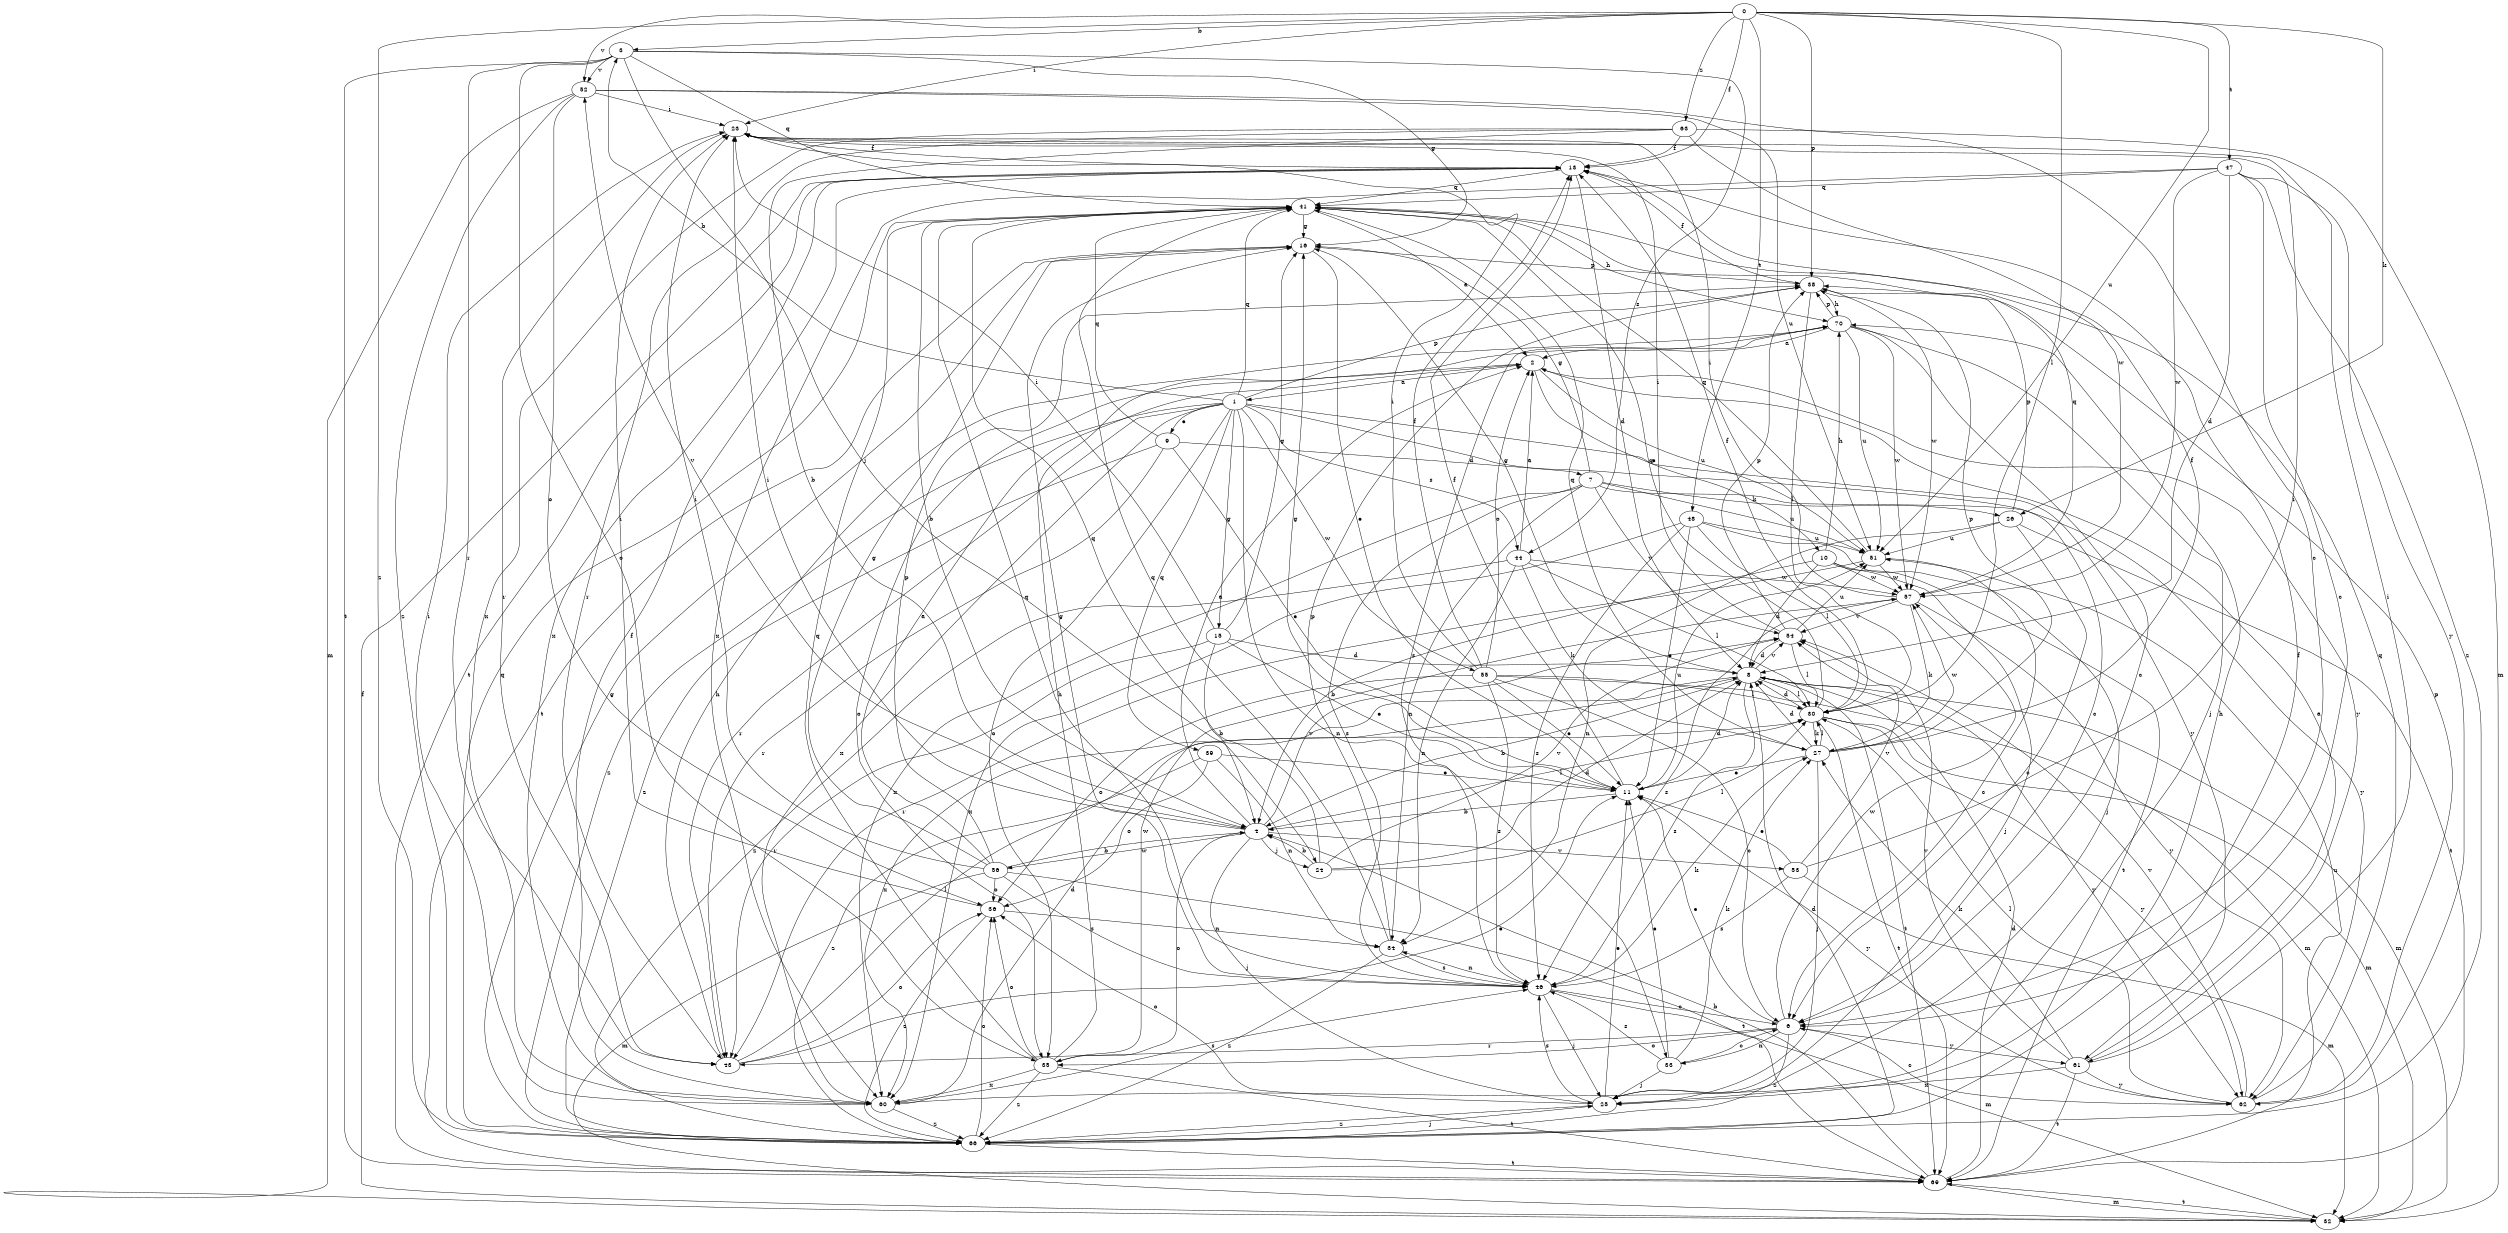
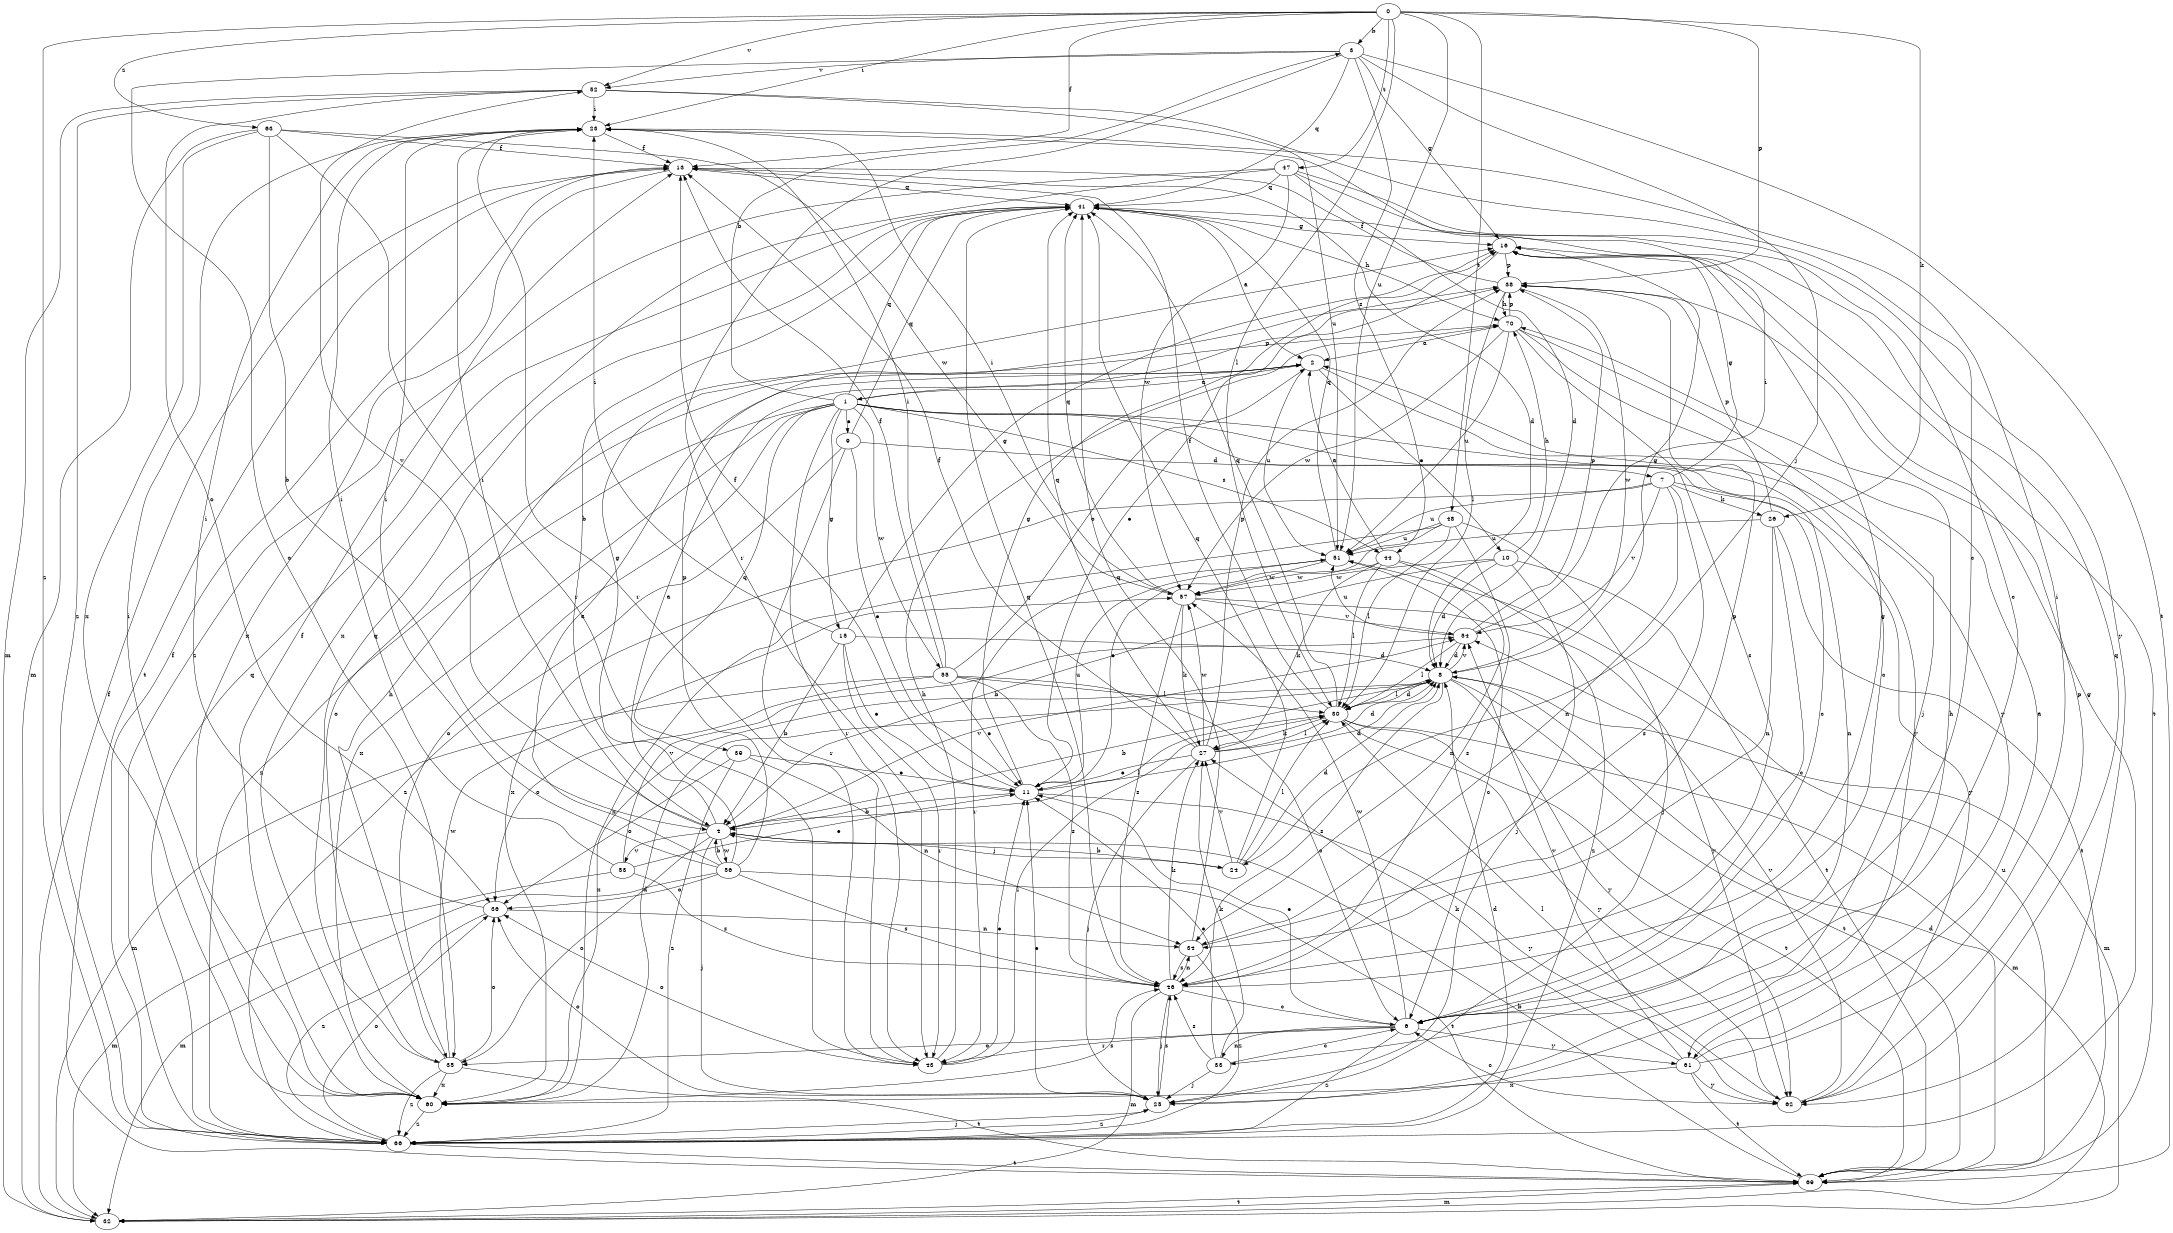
(1932, 408) -> (1625, 501)
(1553, 750) -> (1219, 814)
